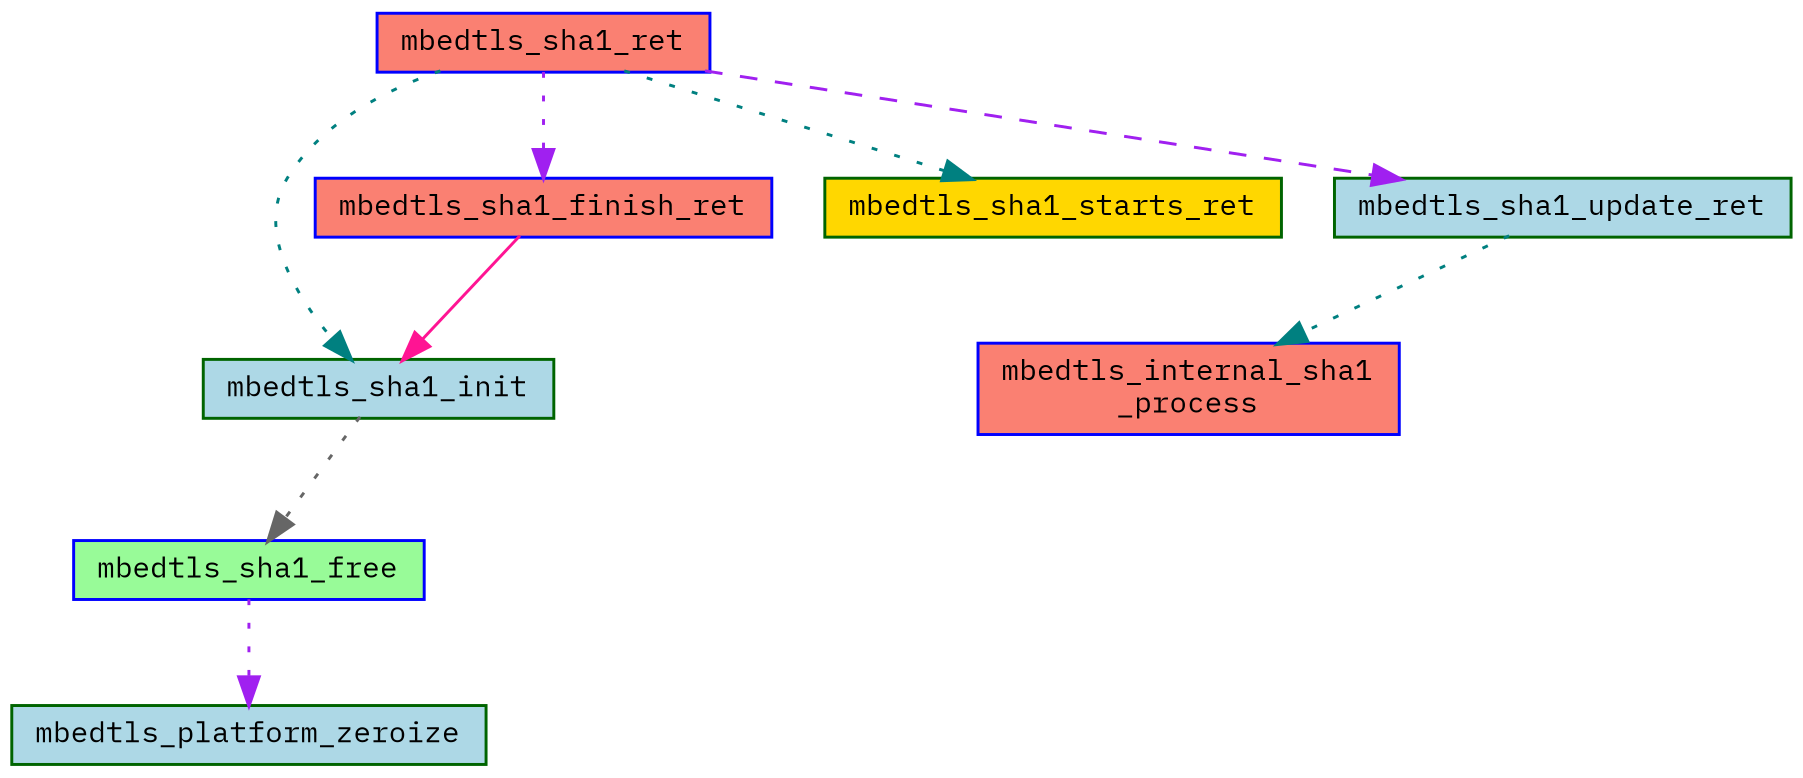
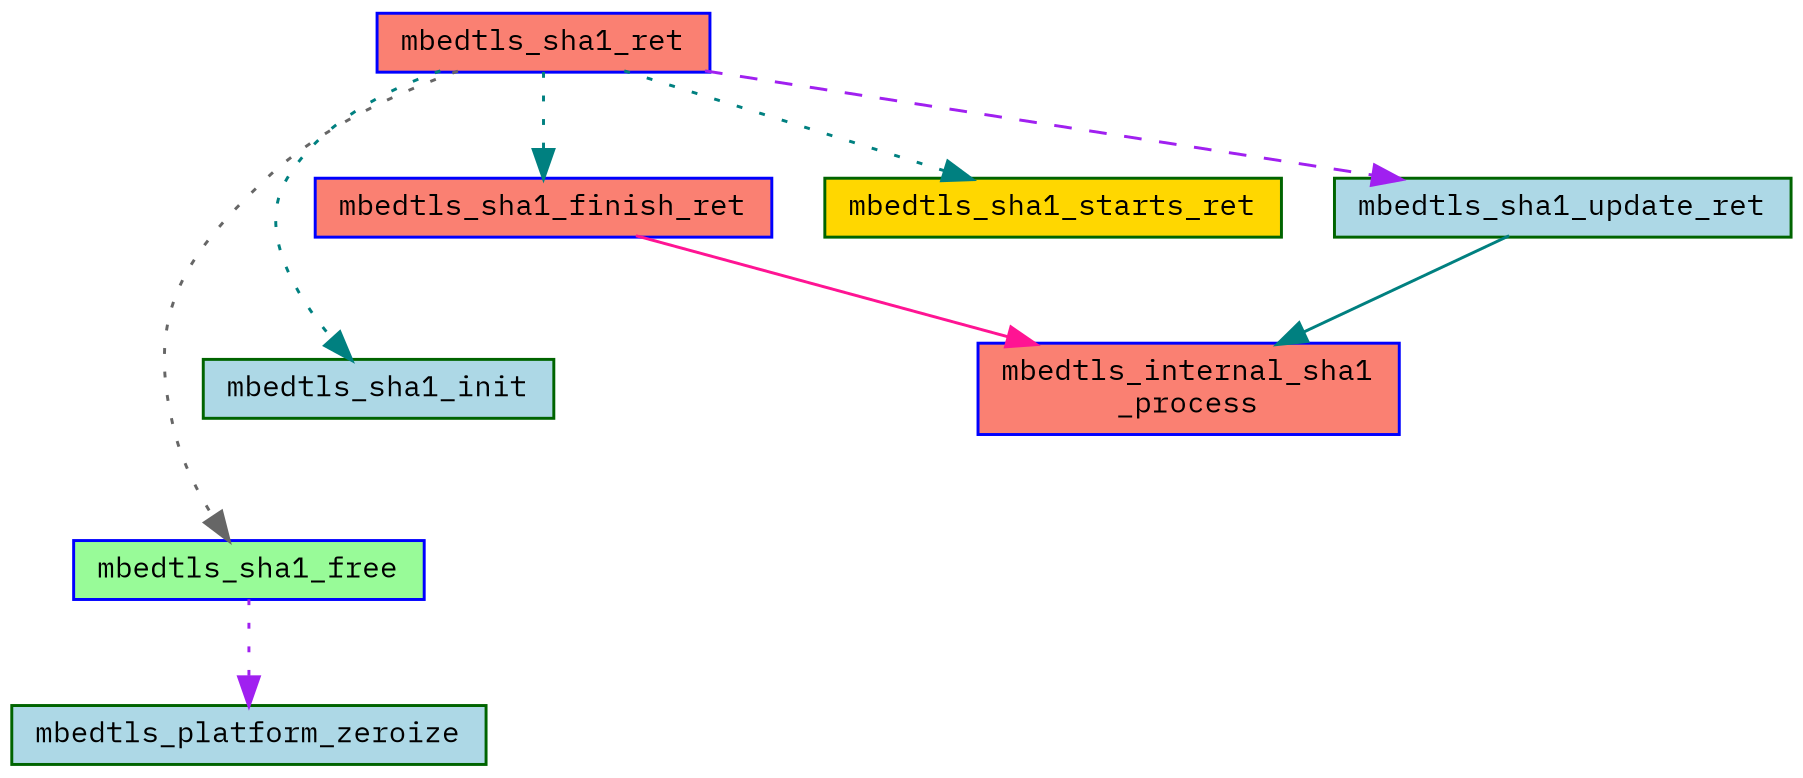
(544, 110) -> (544, 110)
(1407, 284) -> (1407, 284)
(471, 287) -> (822, 286)
(323, 467) -> (211, 236)
